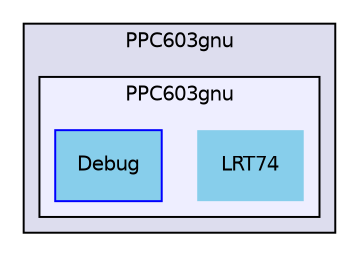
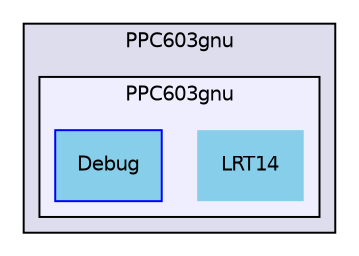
(250, 166) -> (250, 166)
